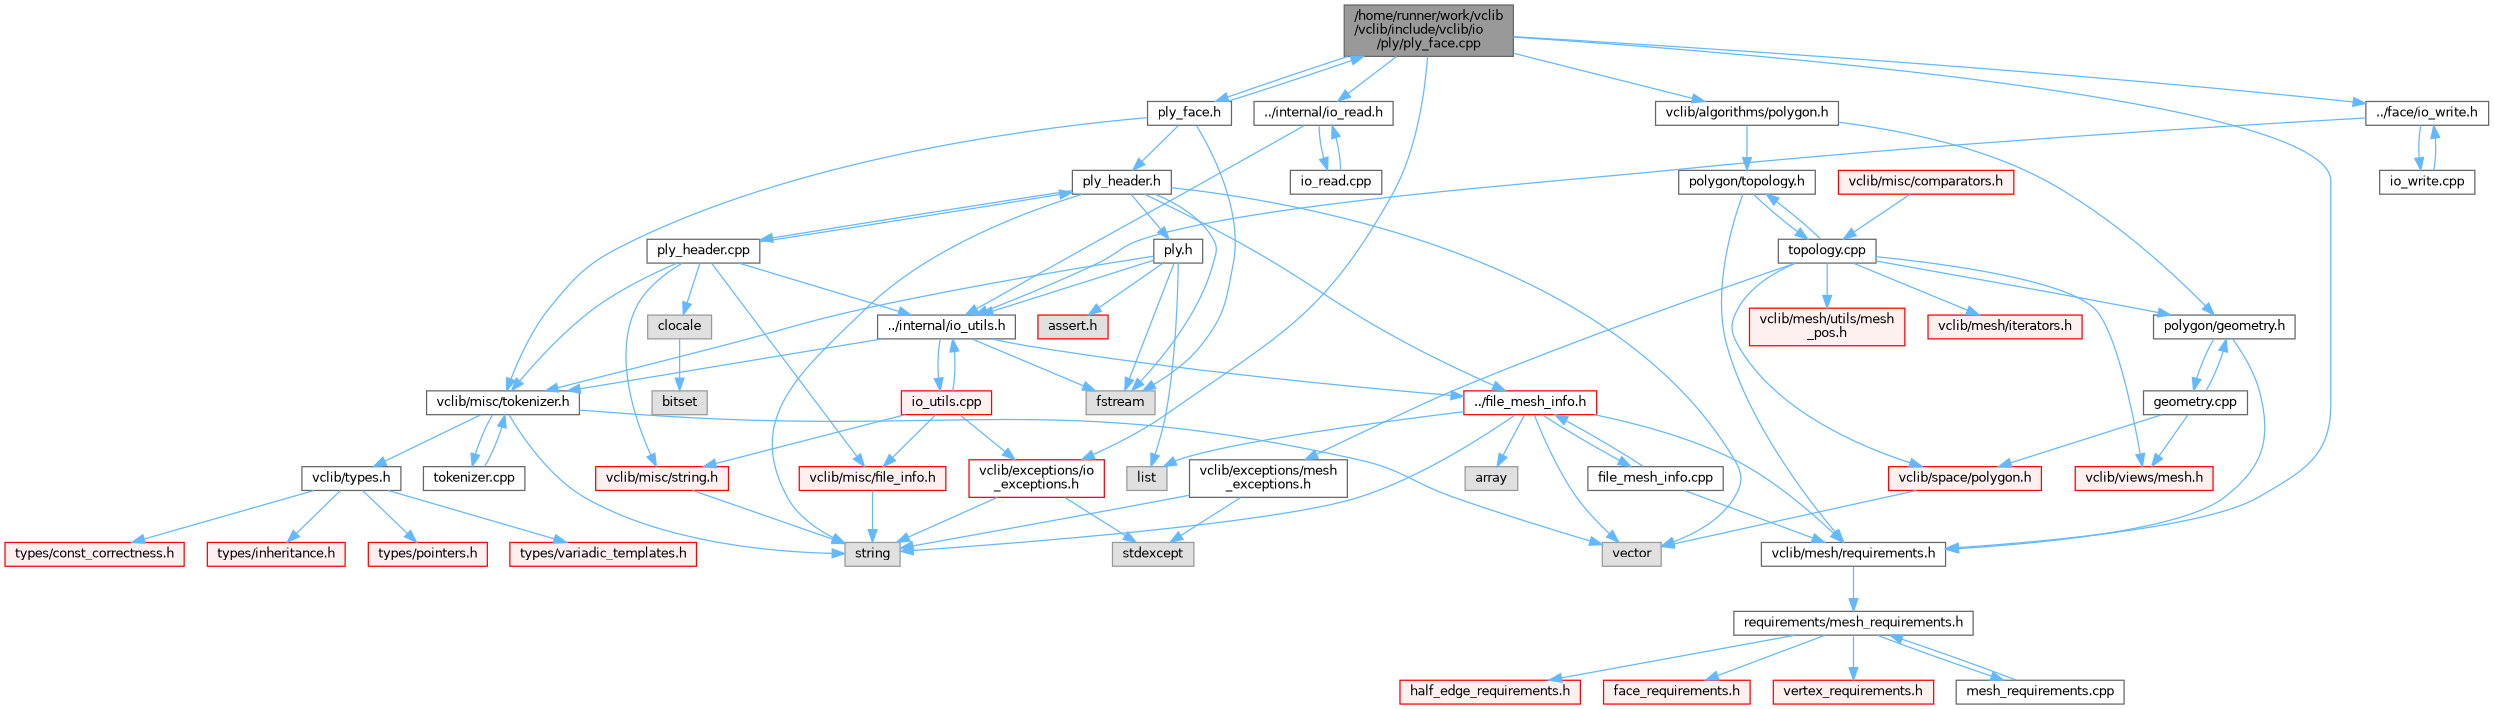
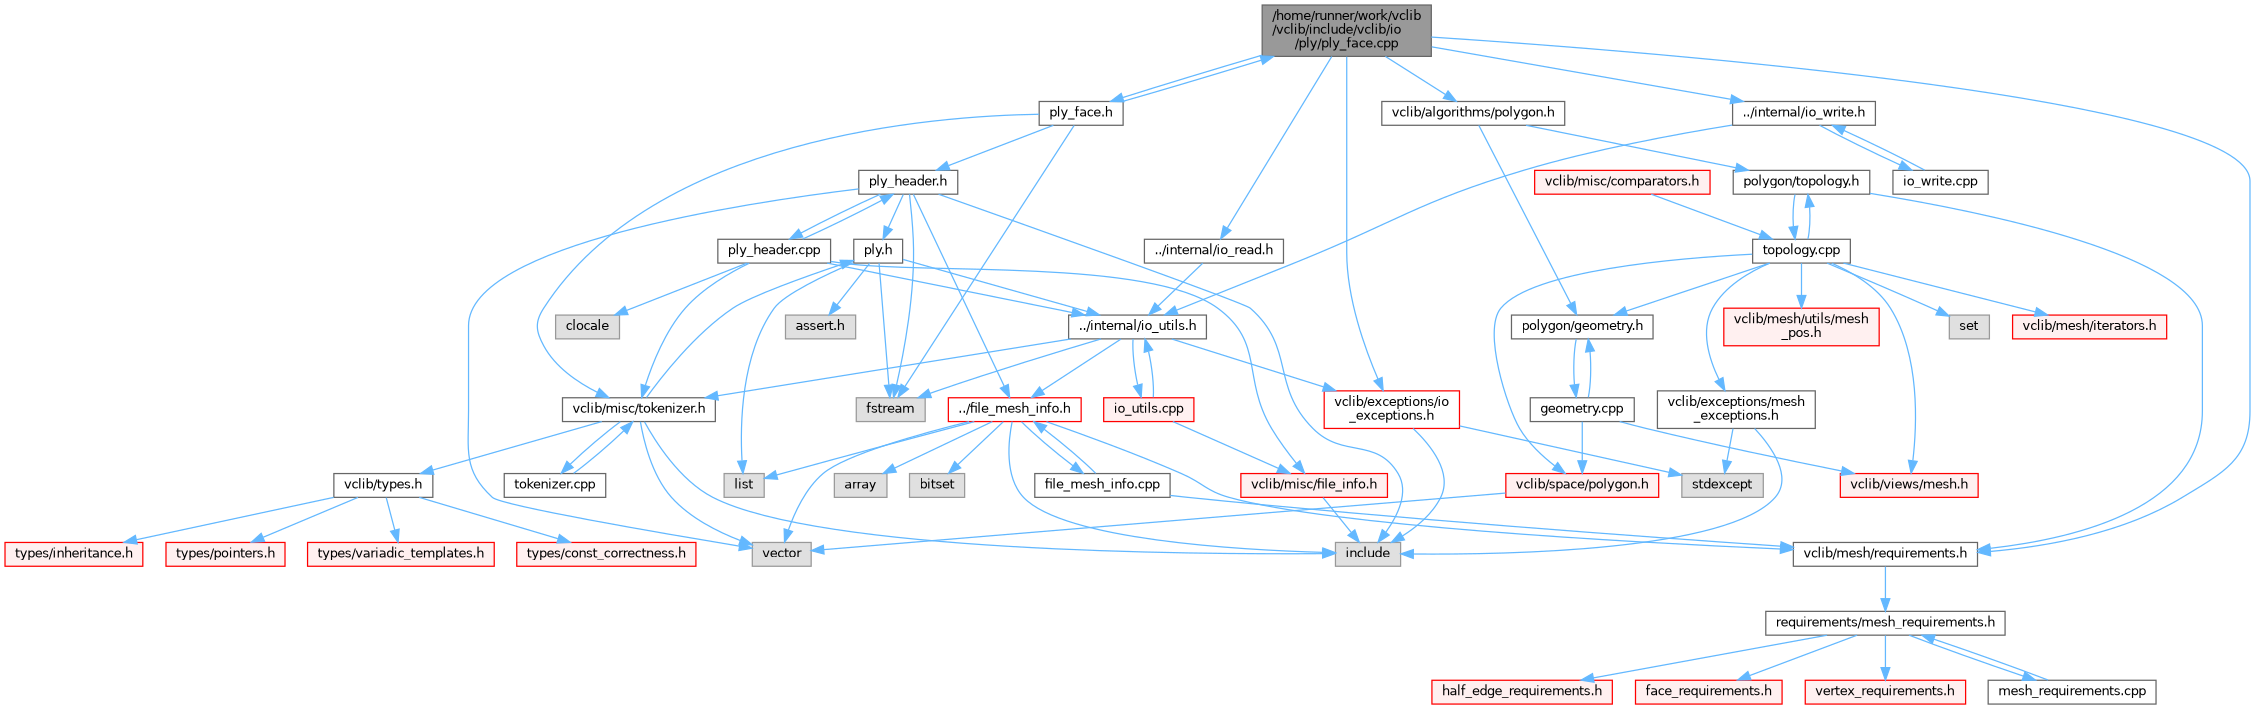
(2427, 113) -> (1804, 113)
(1336, 182) -> none
(838, 315) -> (730, 311)
(1073, 327) -> (821, 327)
none -> (1969, 327)
(680, 349) -> (981, 443)
(982, 433) -> (1240, 361)
(662, 479) -> none
(2213, 504) -> none
(873, 554) -> (1368, 554)
